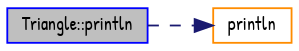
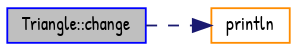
(77, 26) -> (77, 26)
